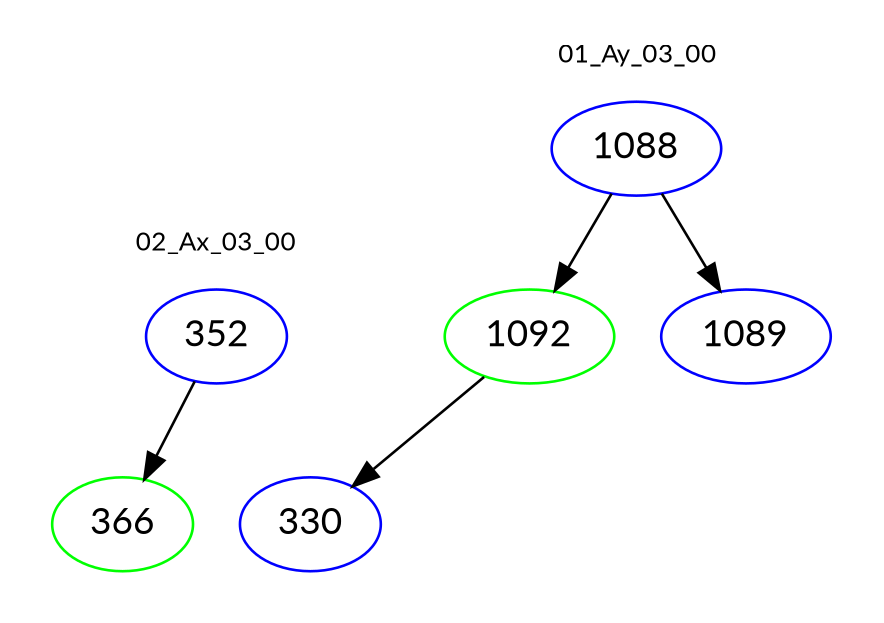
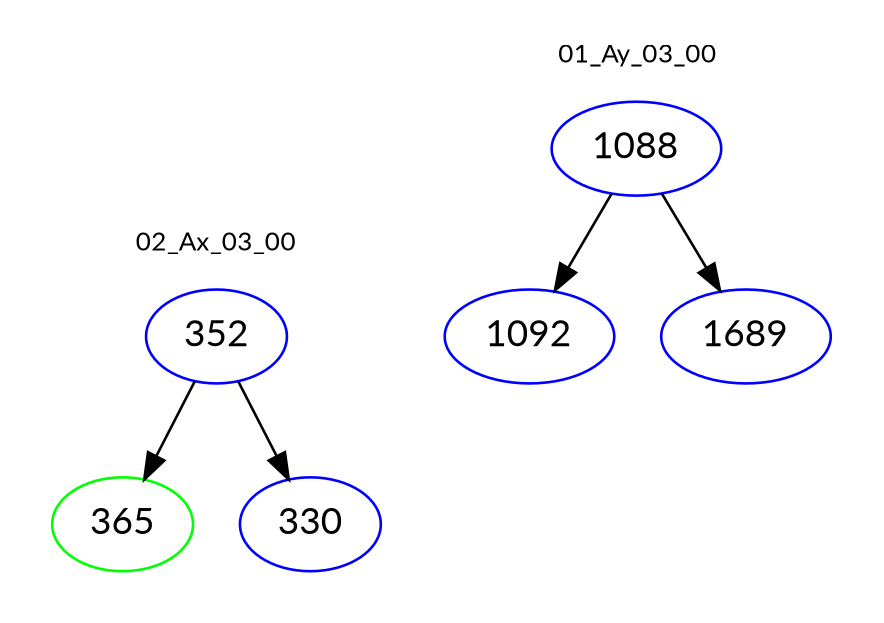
(529, 336) -> (529, 336)
(746, 336) -> (746, 336)
(429, 423) -> (257, 419)
(123, 524) -> (123, 524)
